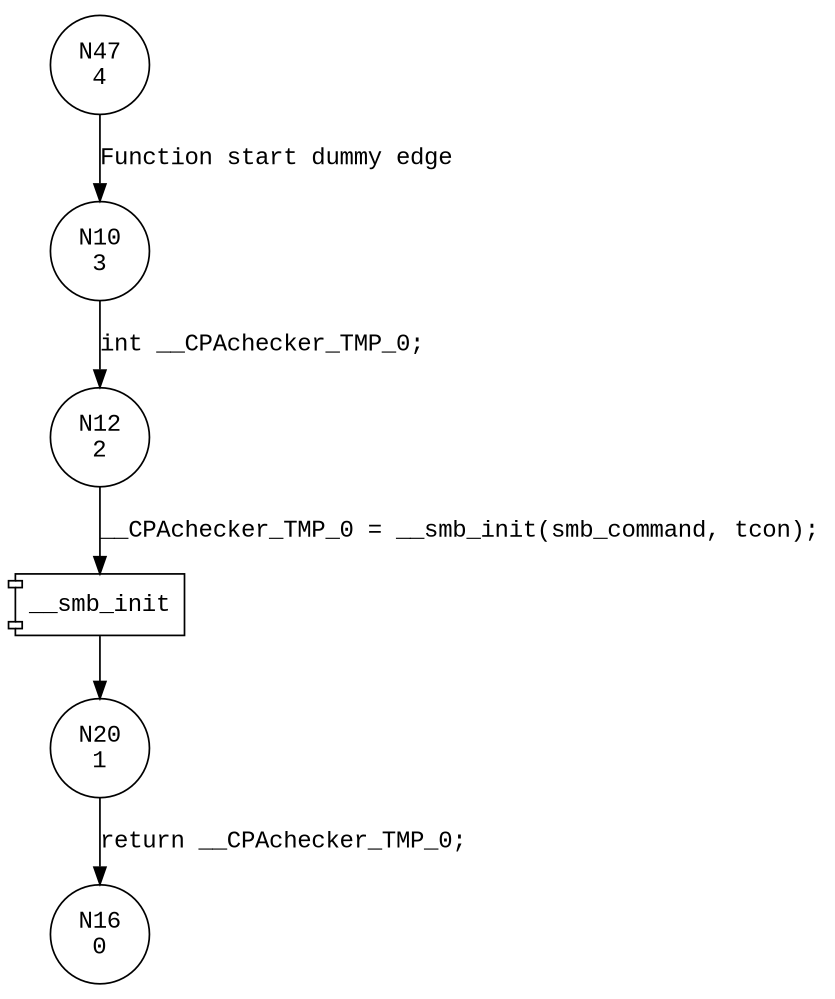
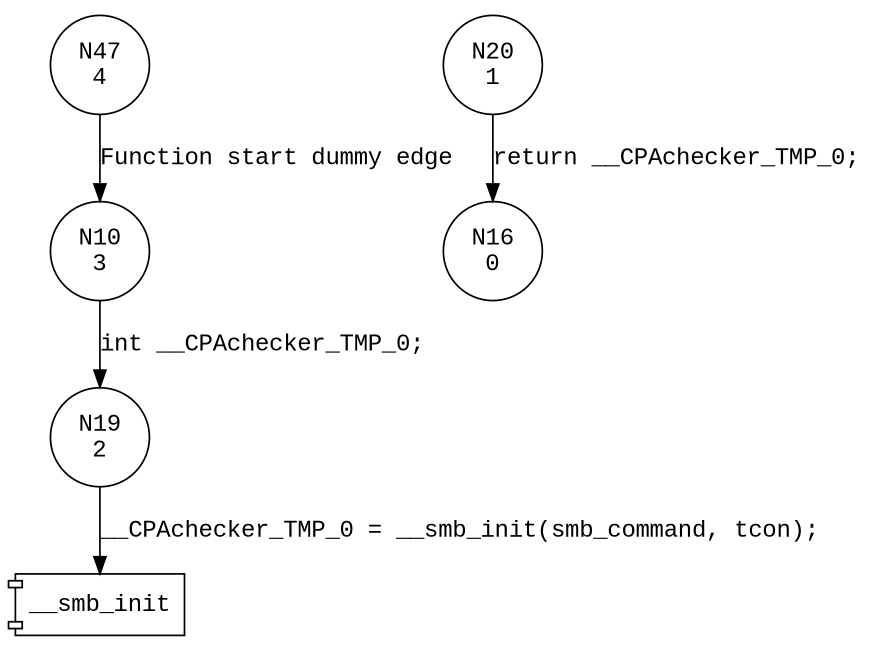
(100, 437) -> (100, 437)
(100, 659) -> none
